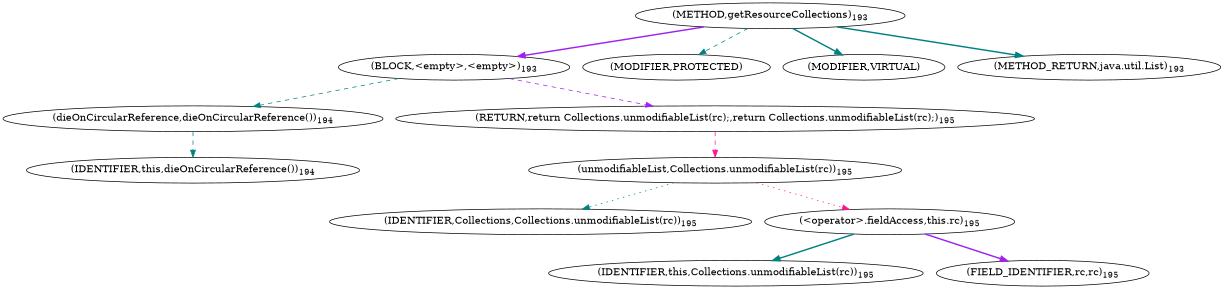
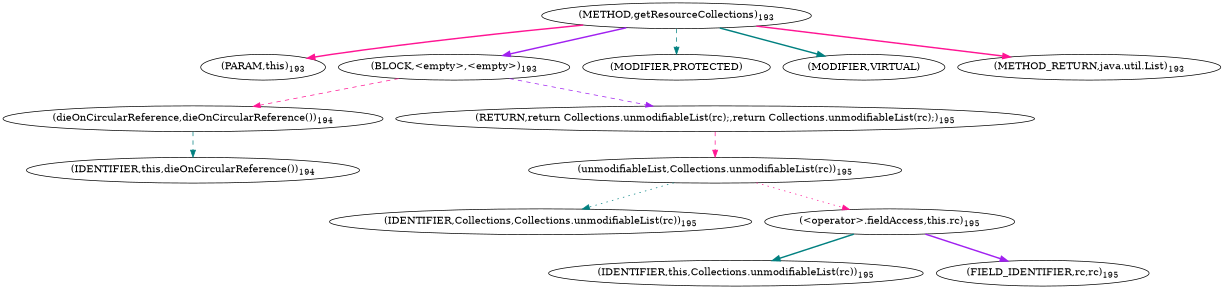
(926, 41) -> (880, 41)
none -> (263, 67)
(329, 92) -> (329, 92)
